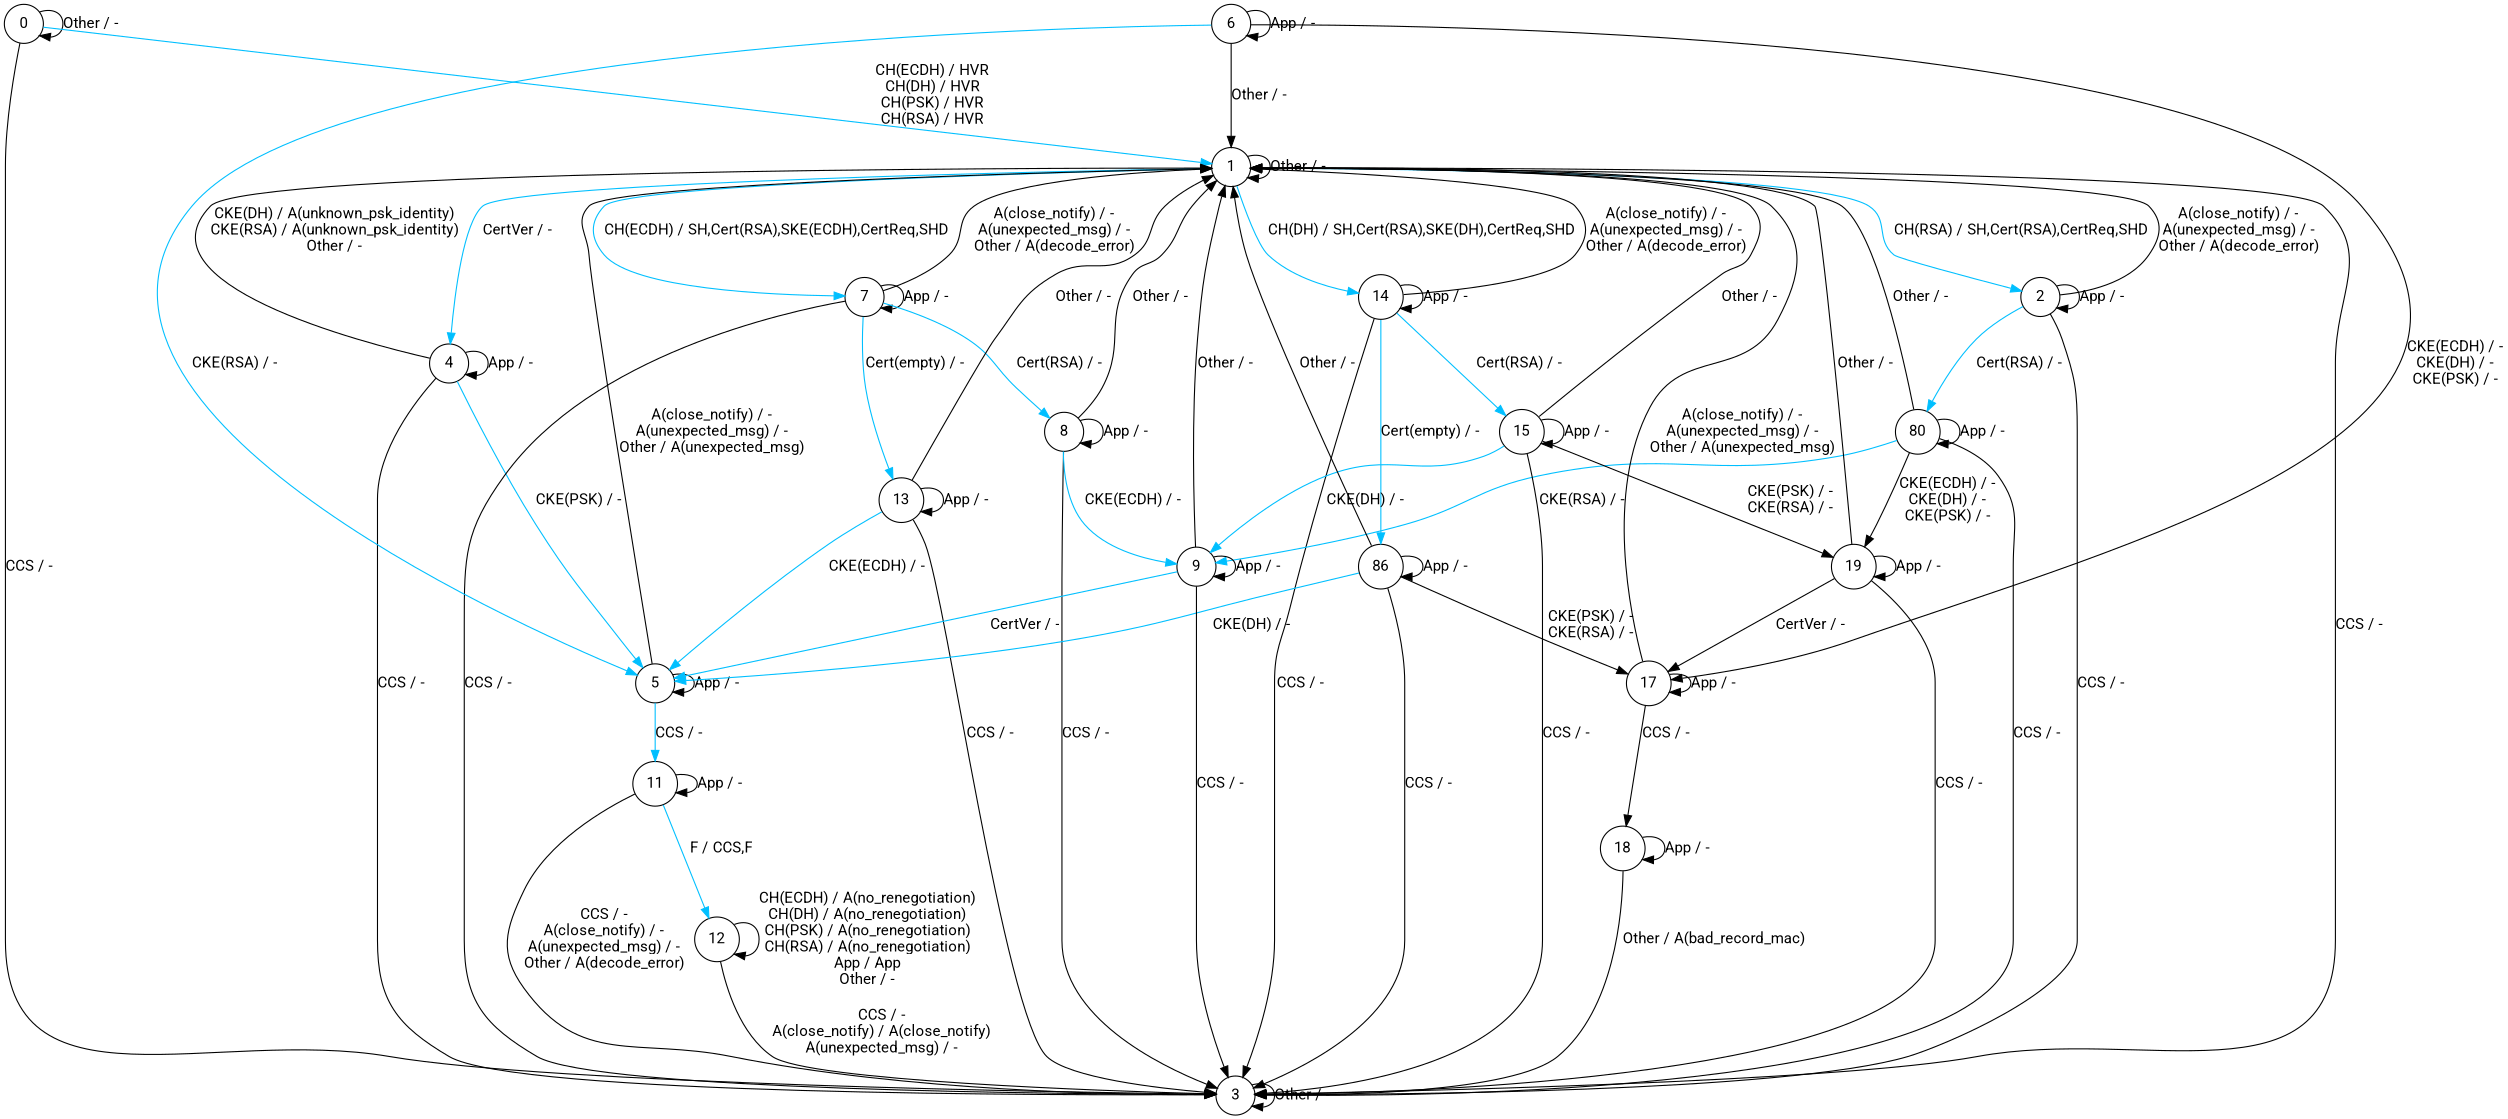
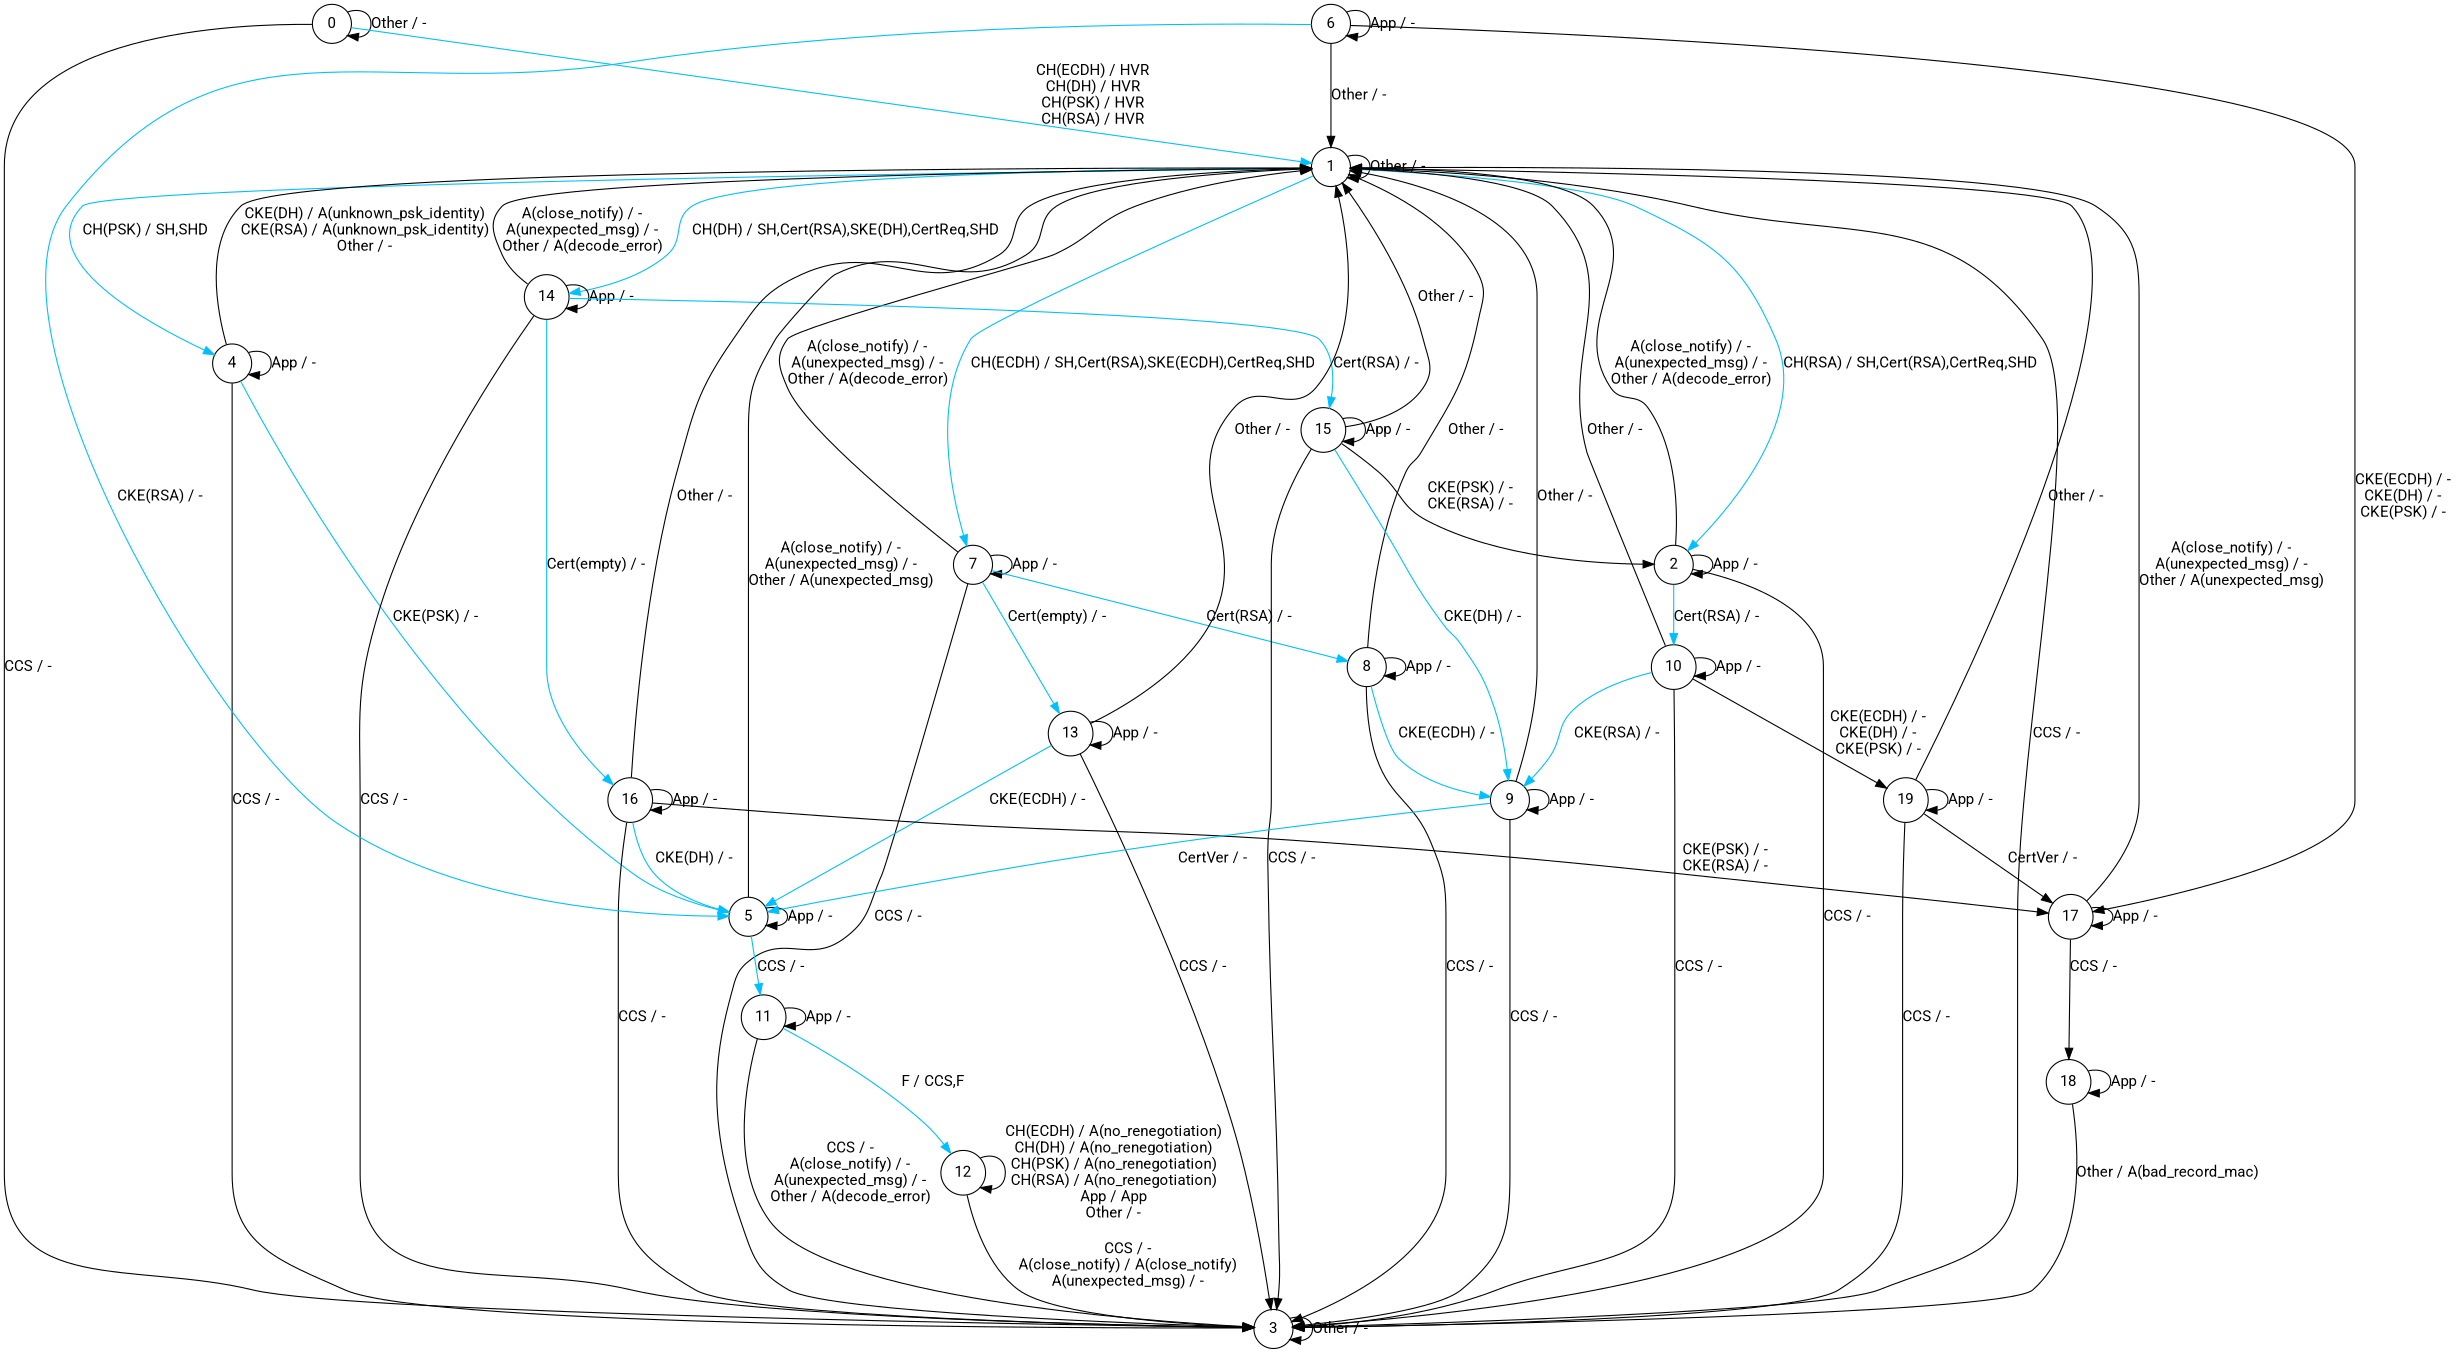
(517, 231) -> (145, 231)
(1918, 432) -> (1674, 667)
(1683, 497) -> (1476, 540)
(1381, 567) -> (630, 800)
